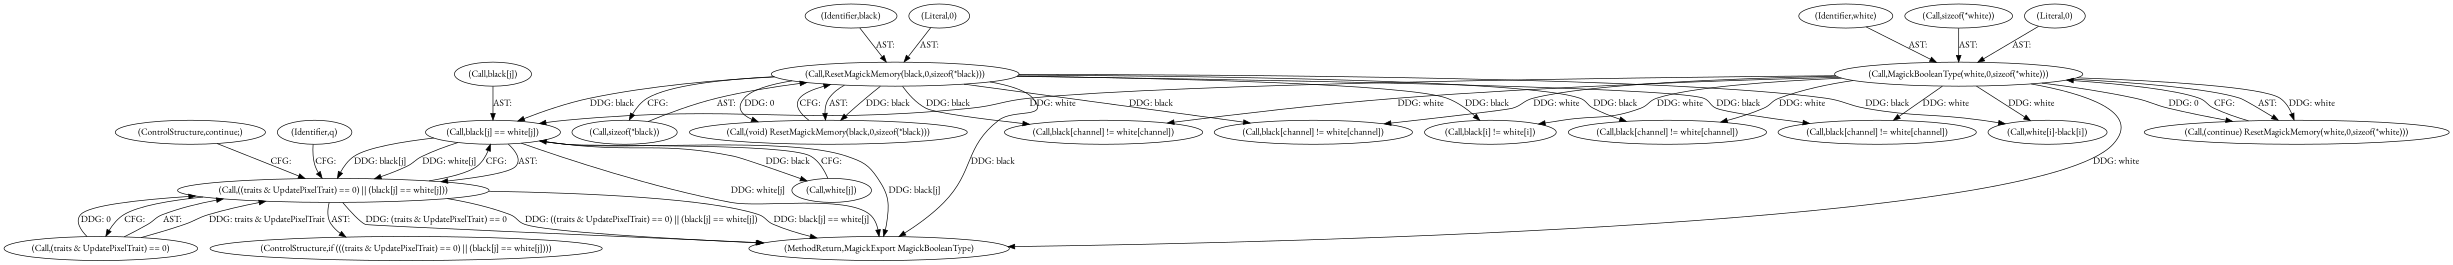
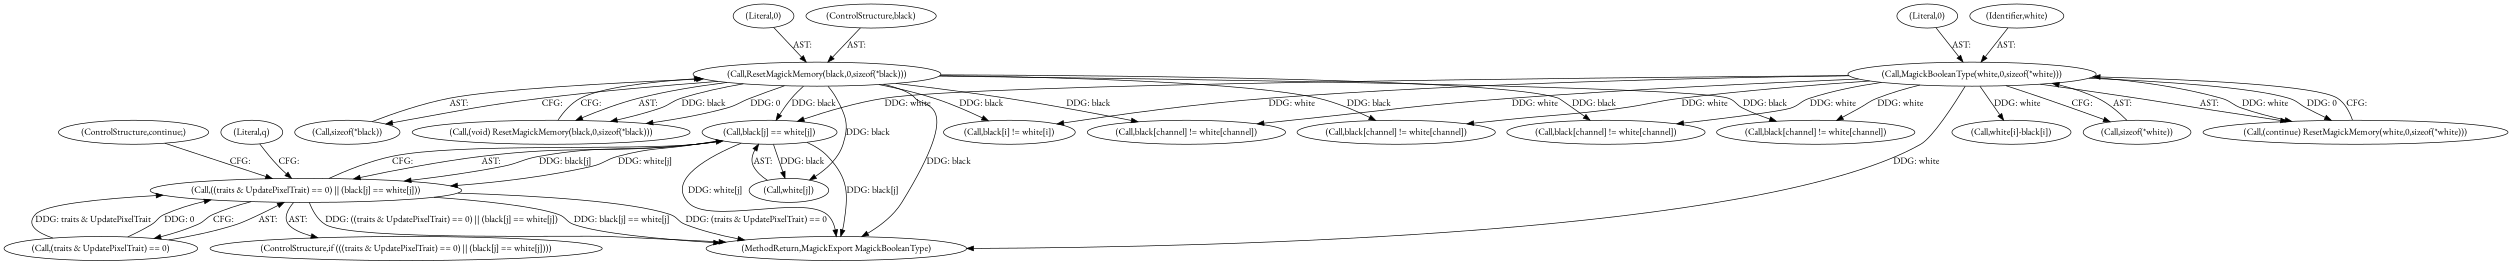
(851, 16) -> (871, 16)
(493, 74) -> none
(1412, 78) -> (845, 135)
none -> (2055, 102)
(315, 132) -> (252, 132)
(833, 161) -> (764, 161)
